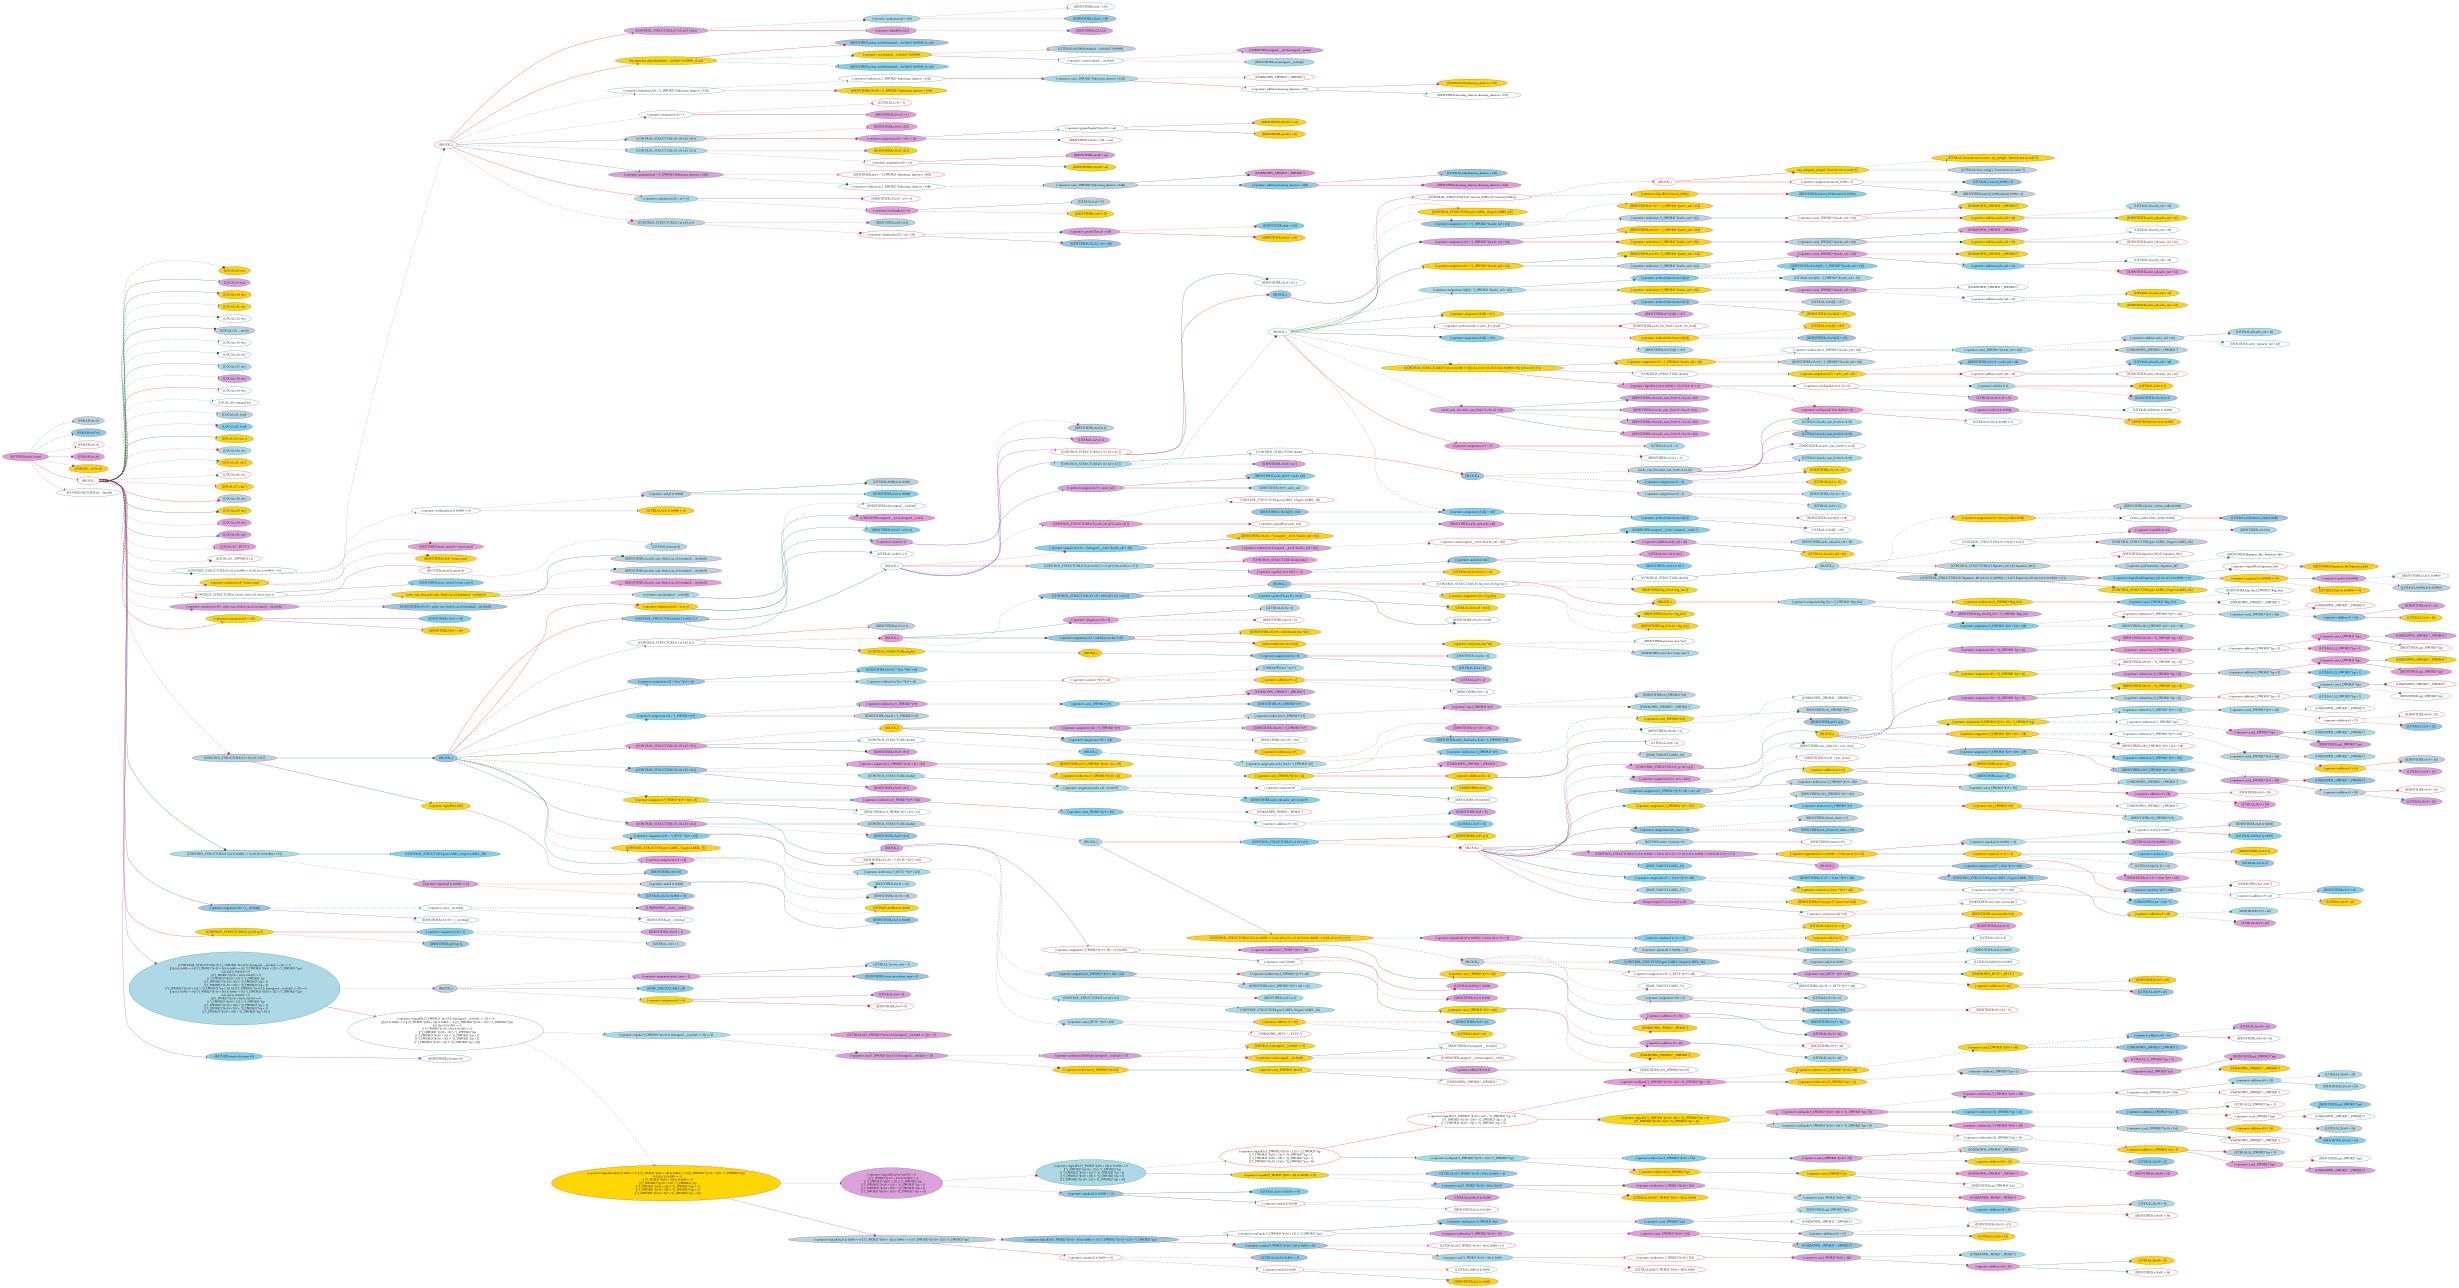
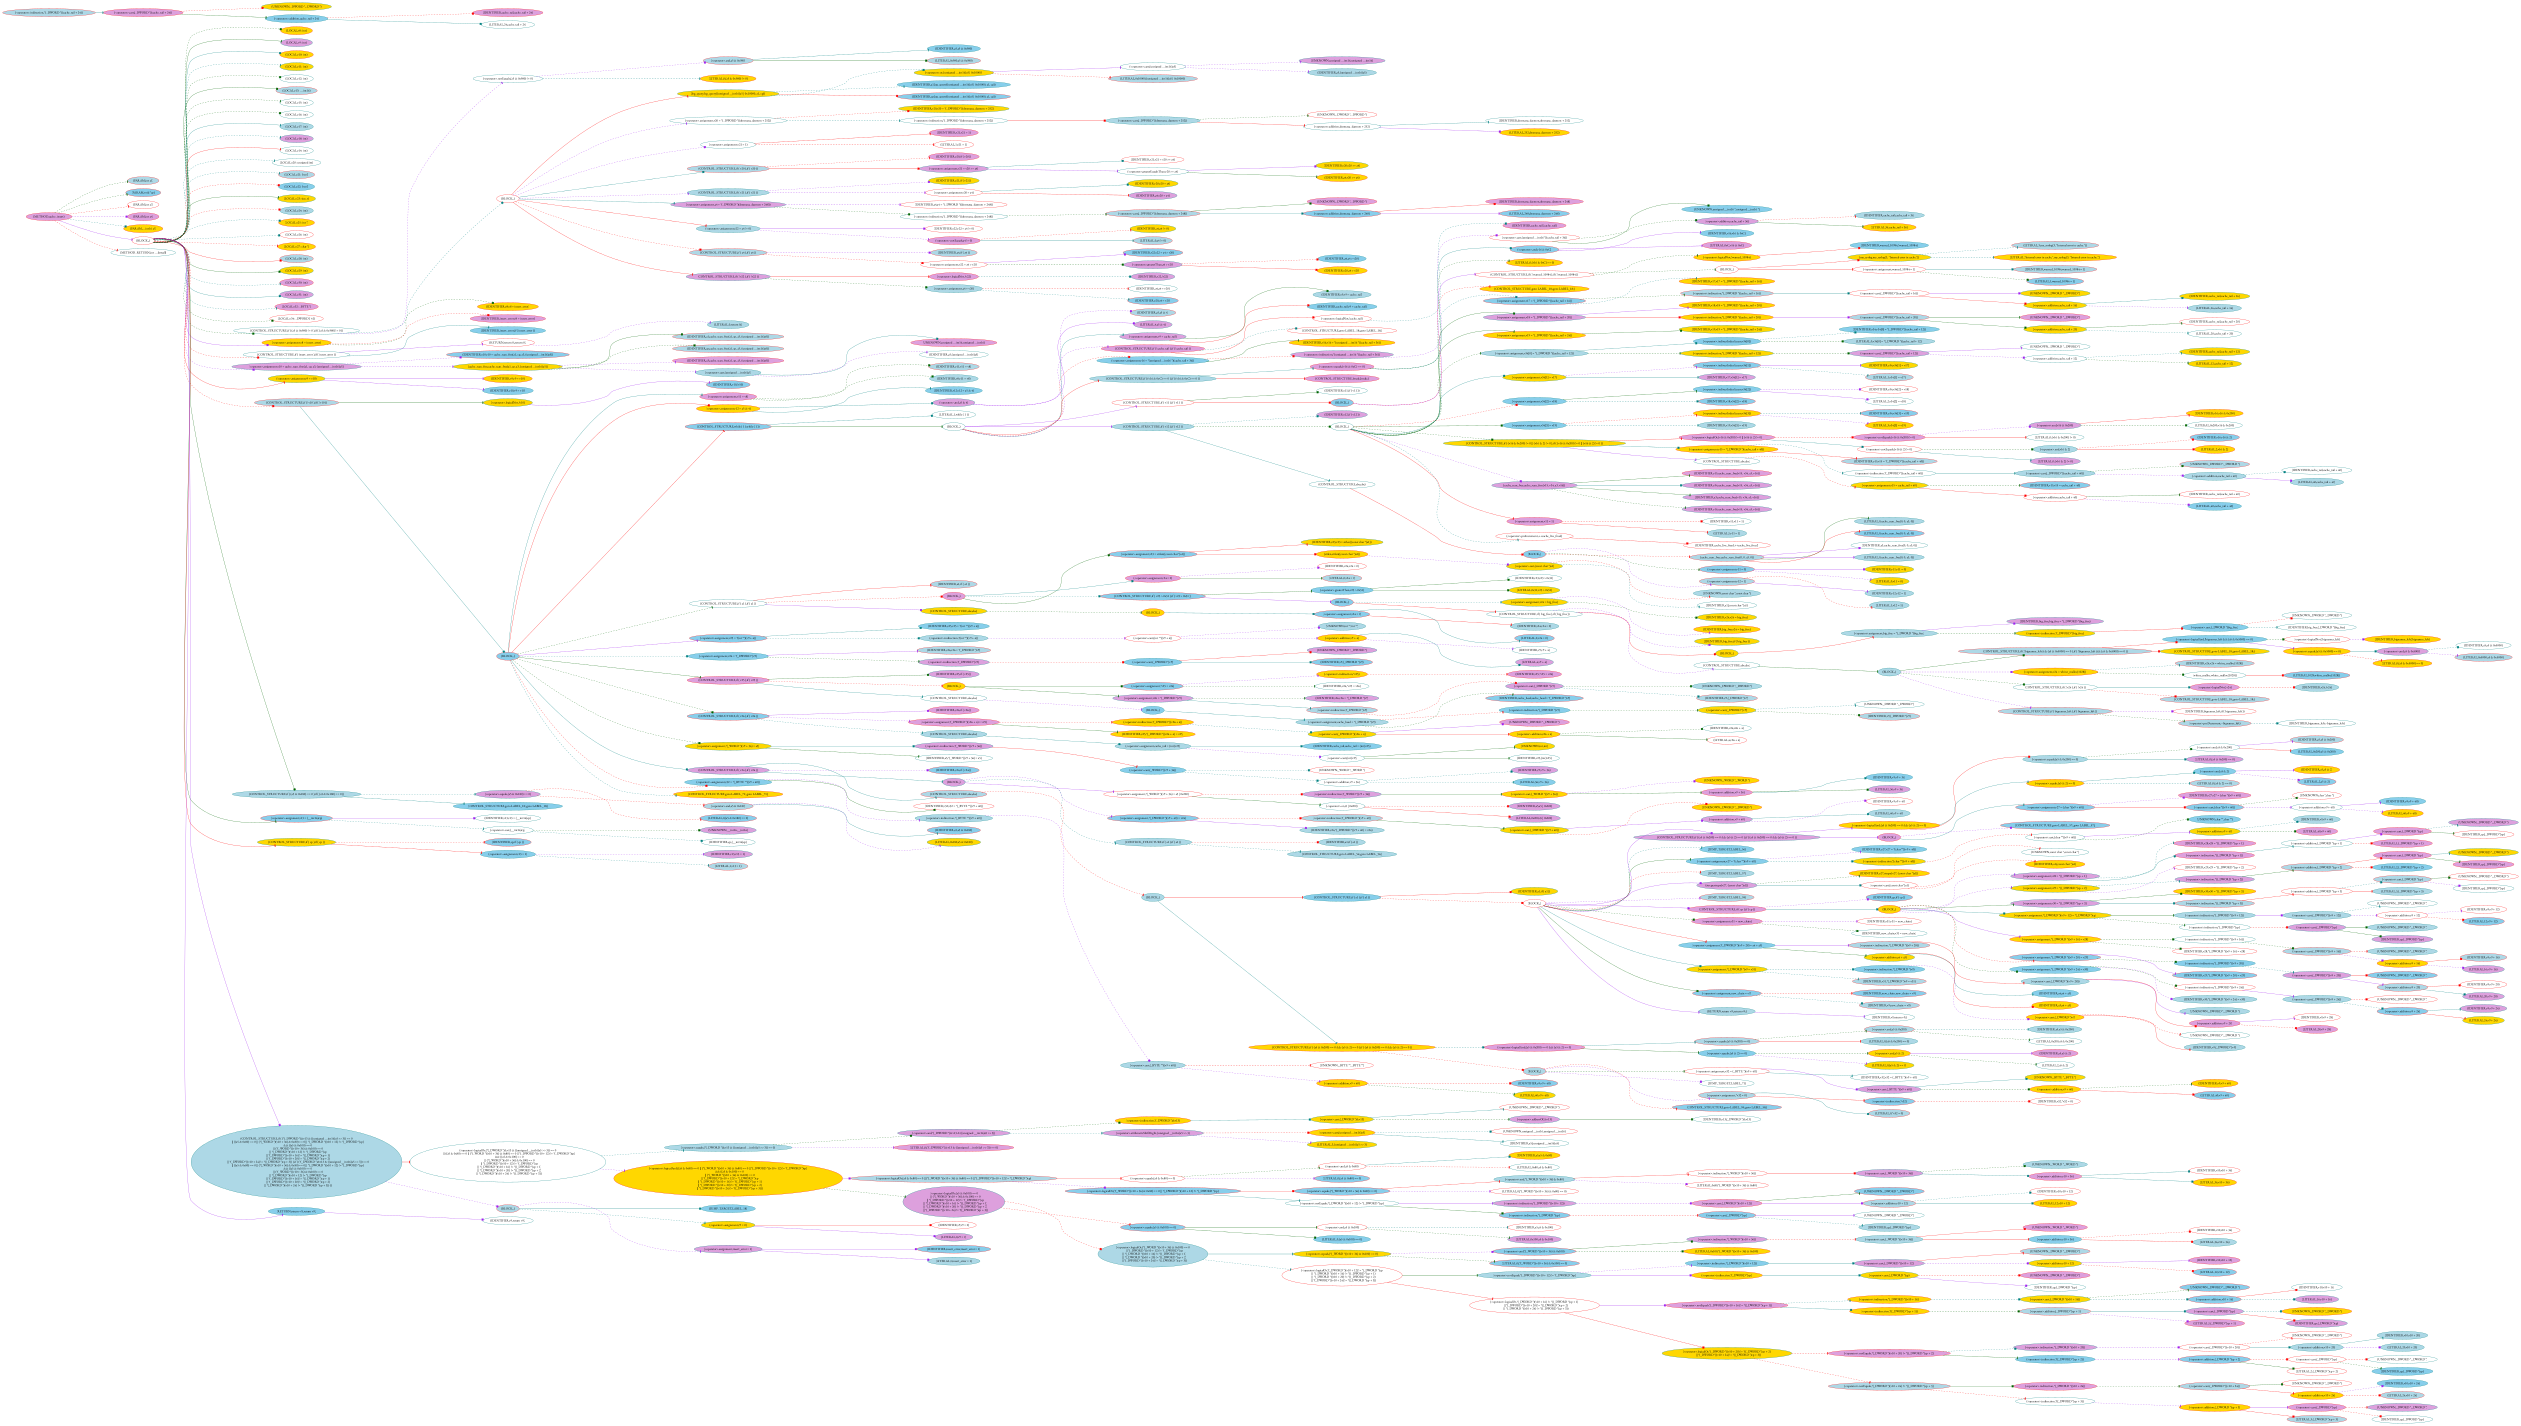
(1570, 266) -> none
(1373, 512) -> (1631, 401)
(1665, 791) -> (1727, 945)
